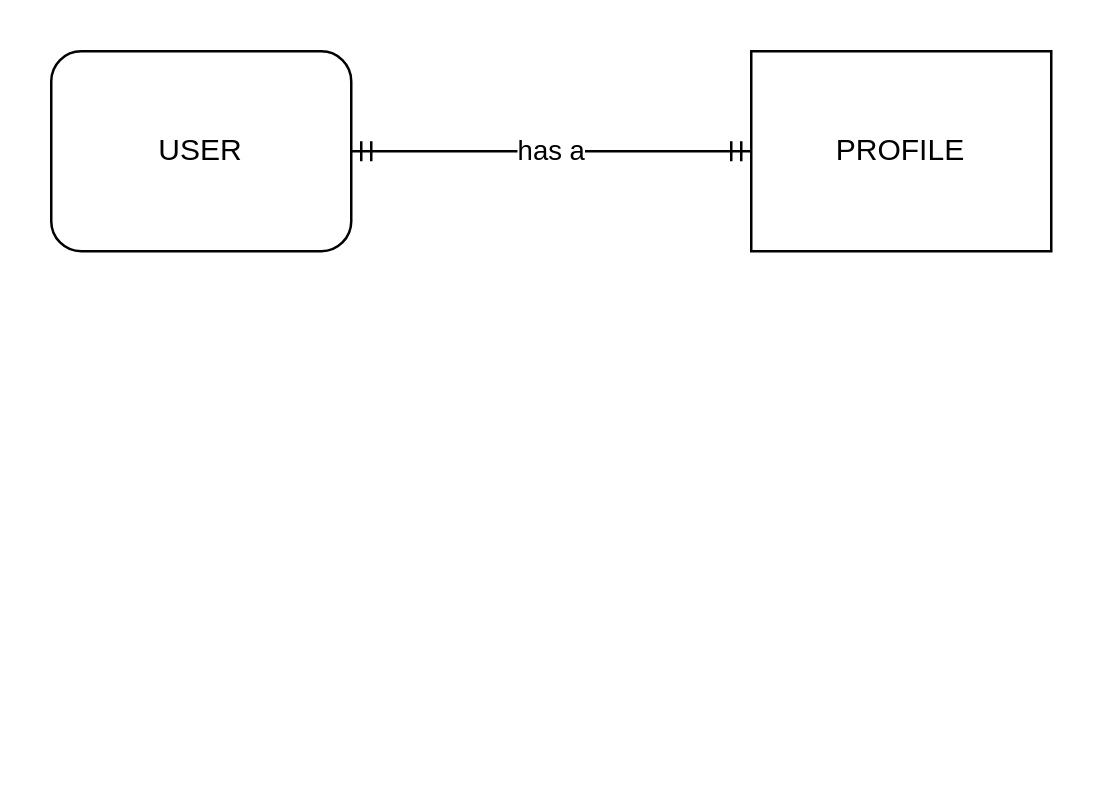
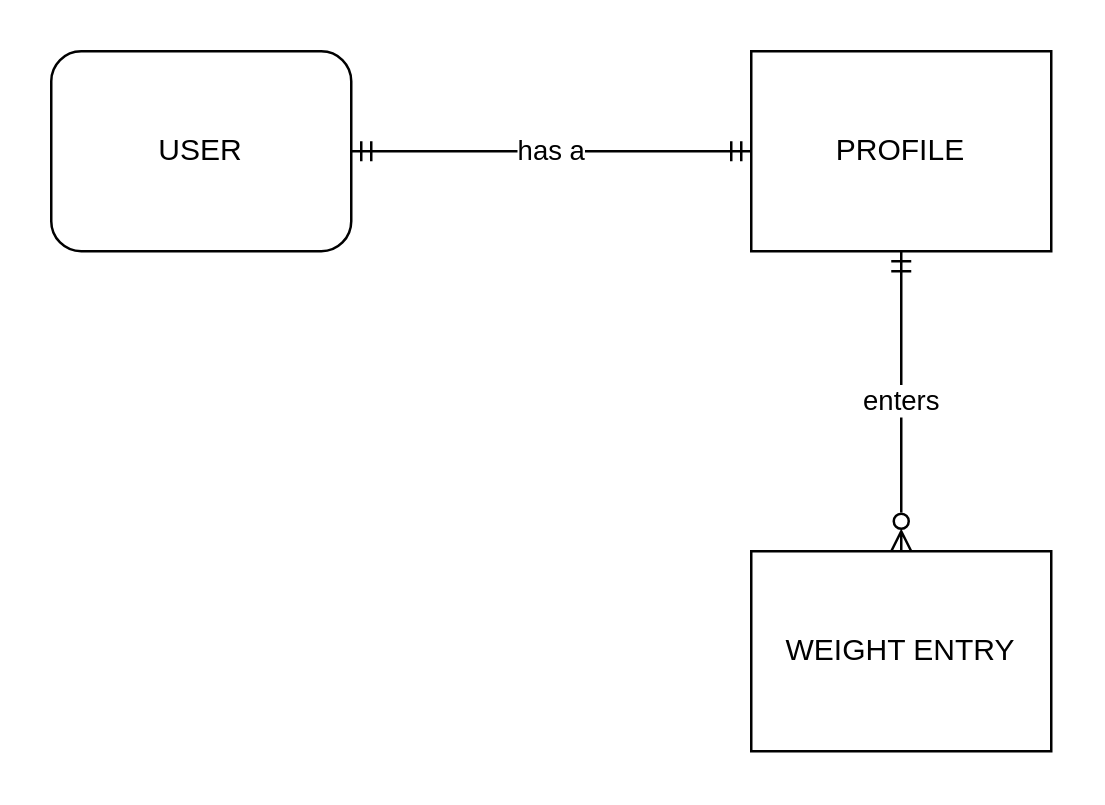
none -> (901, 381)
none -> (901, 651)
